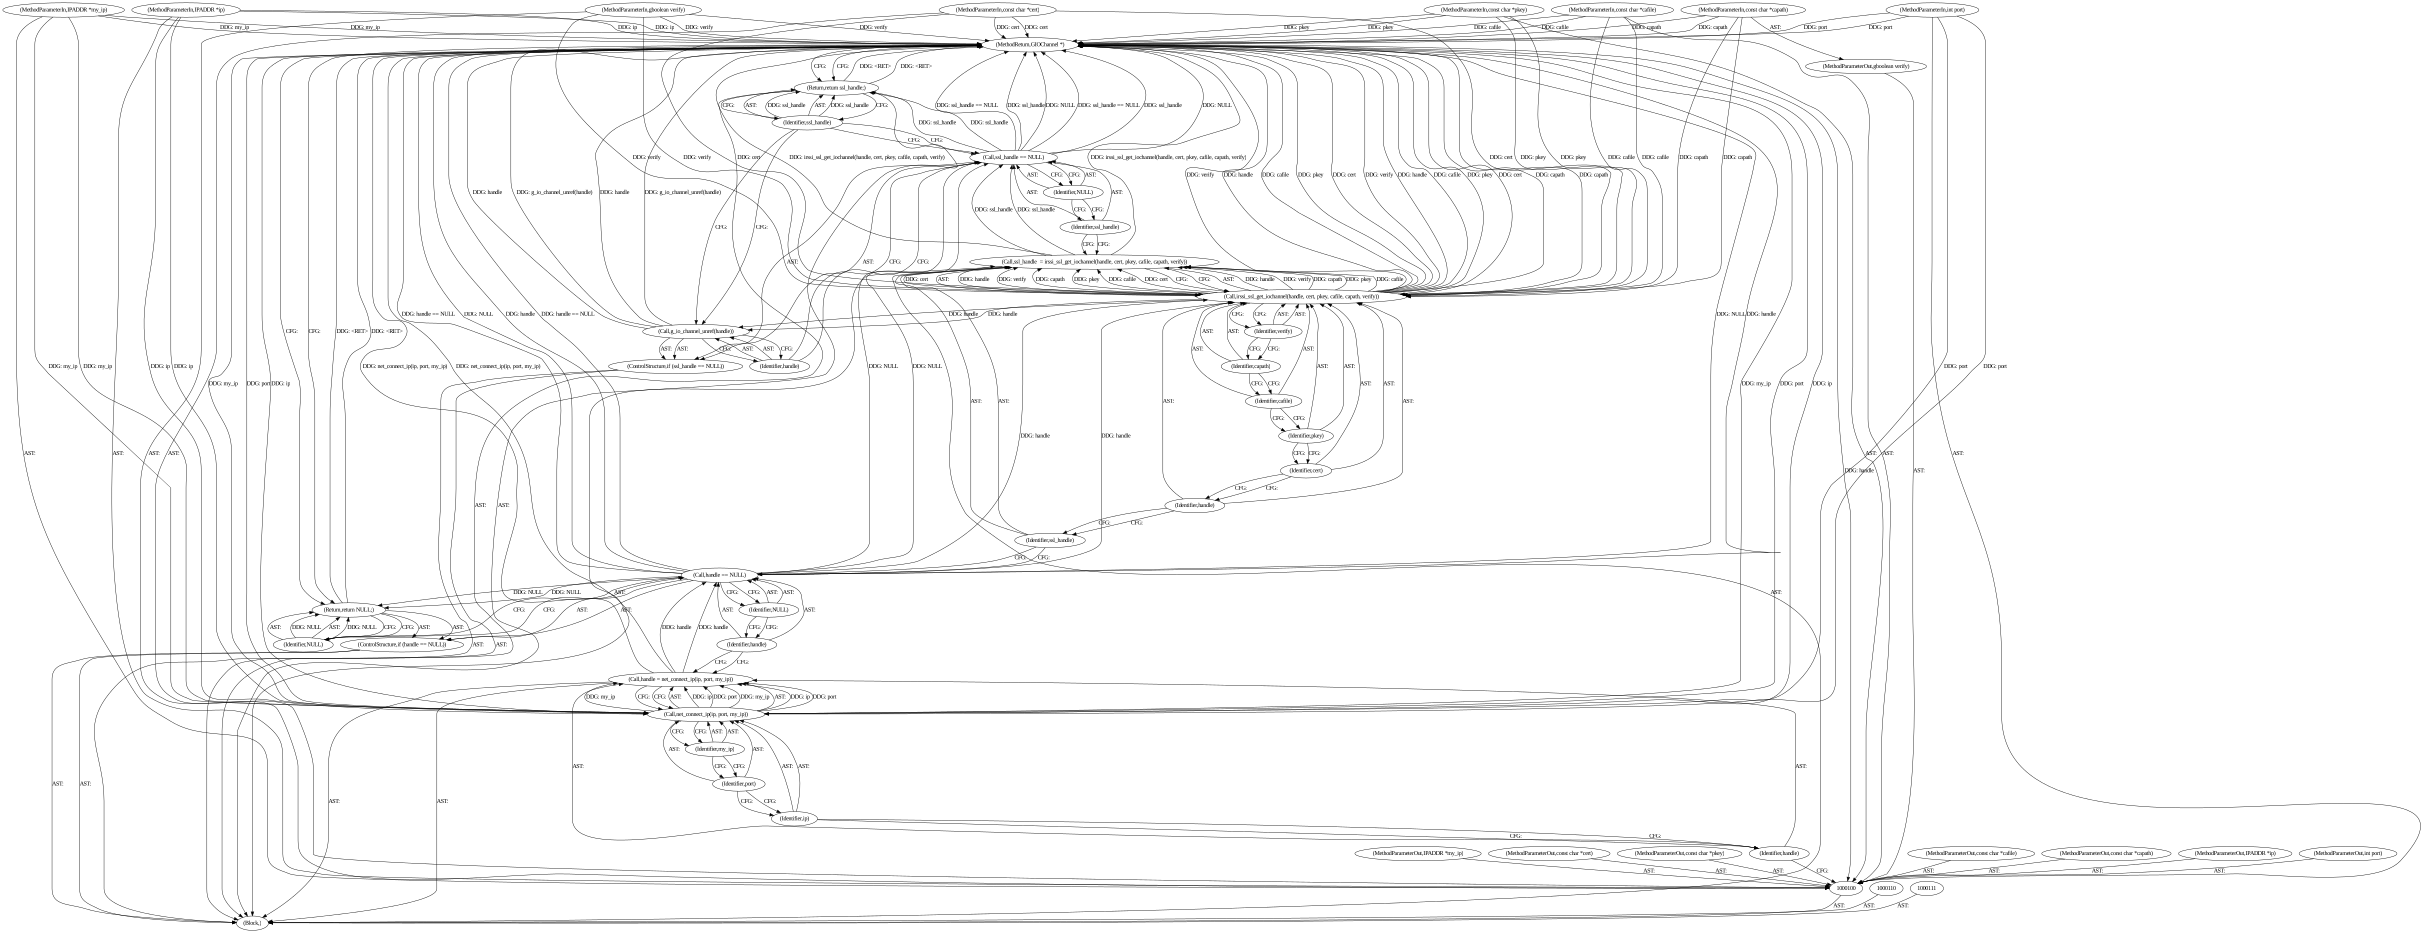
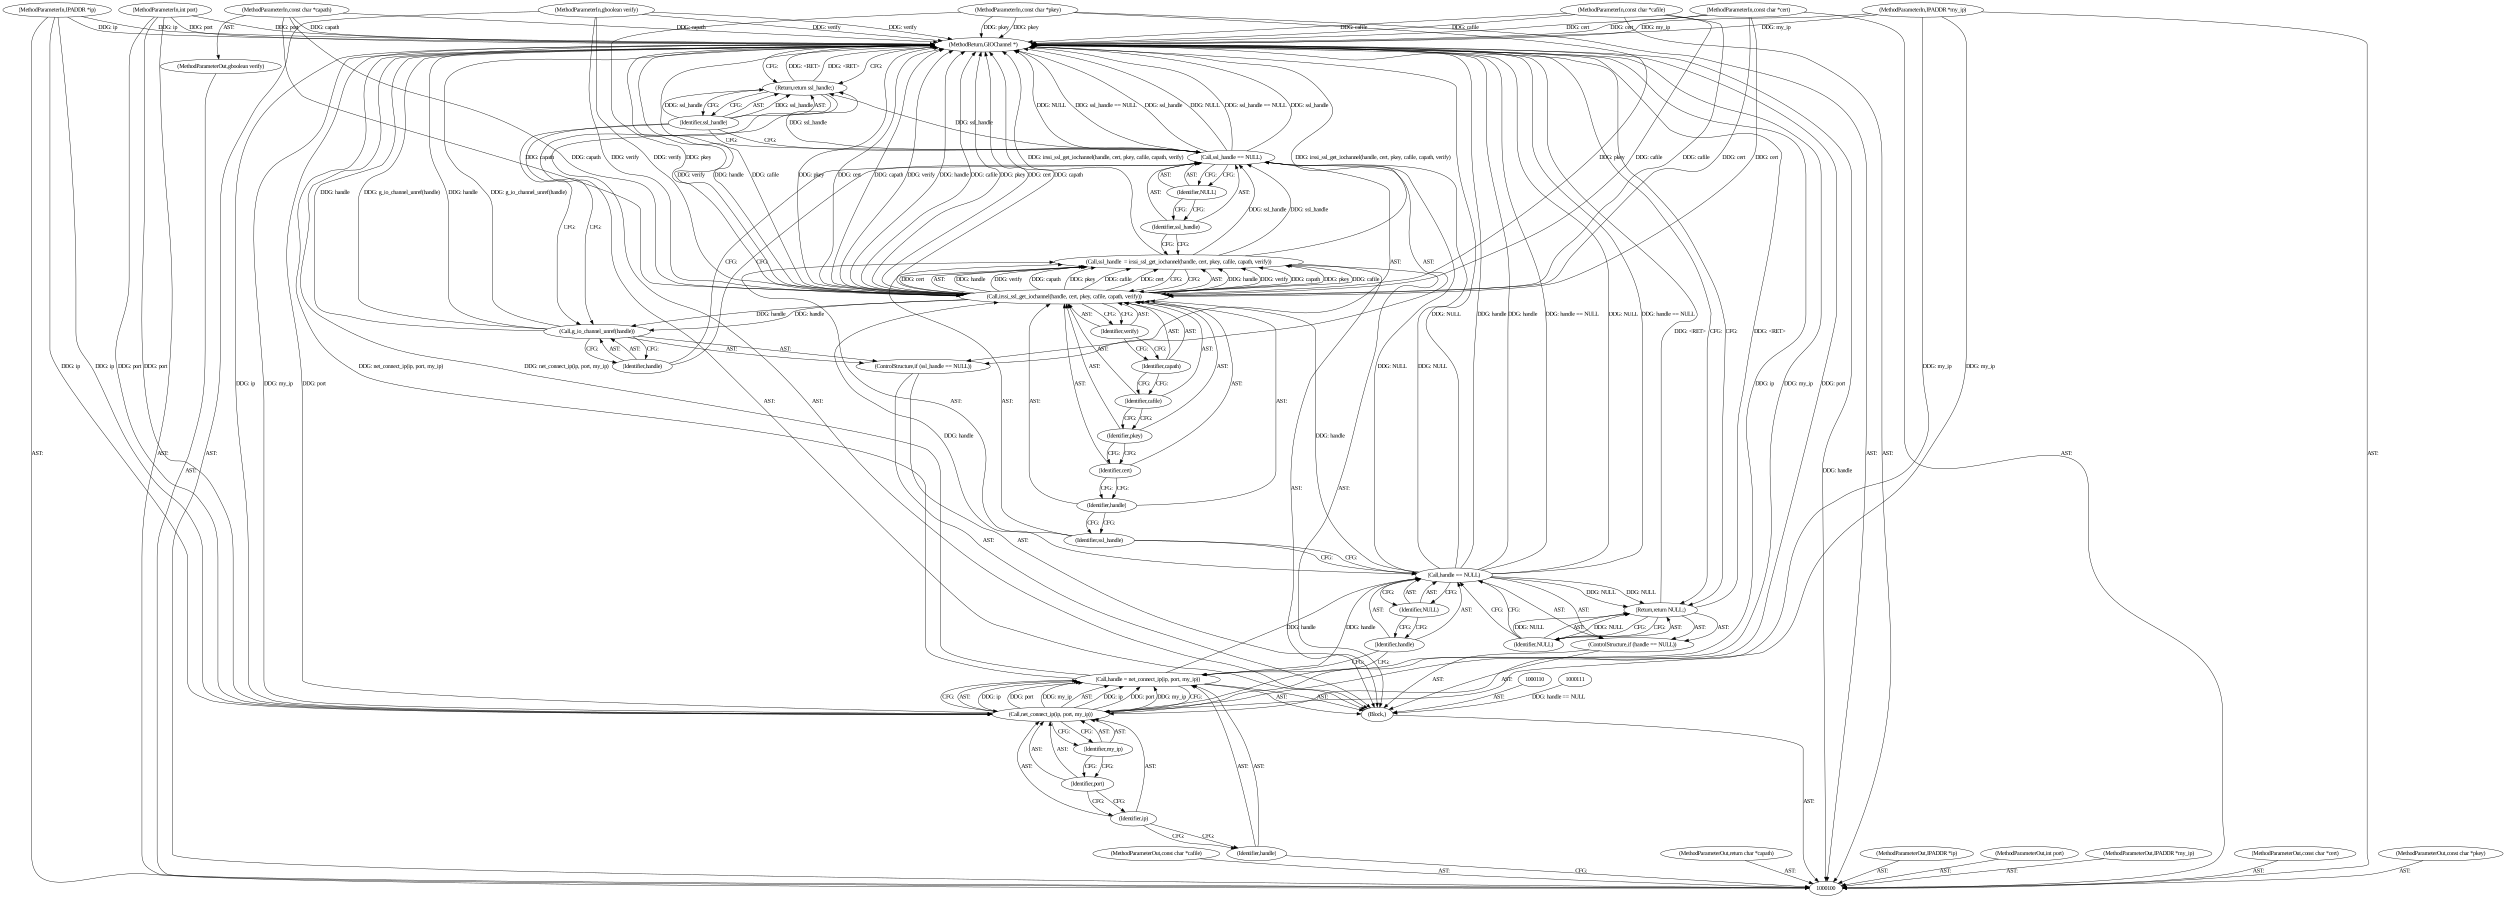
(2106, 854) -> (1726, 854)
(1904, 906) -> (1559, 697)
(1059, 922) -> (1666, 728)
